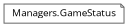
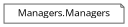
(64, 14) -> (64, 14)
